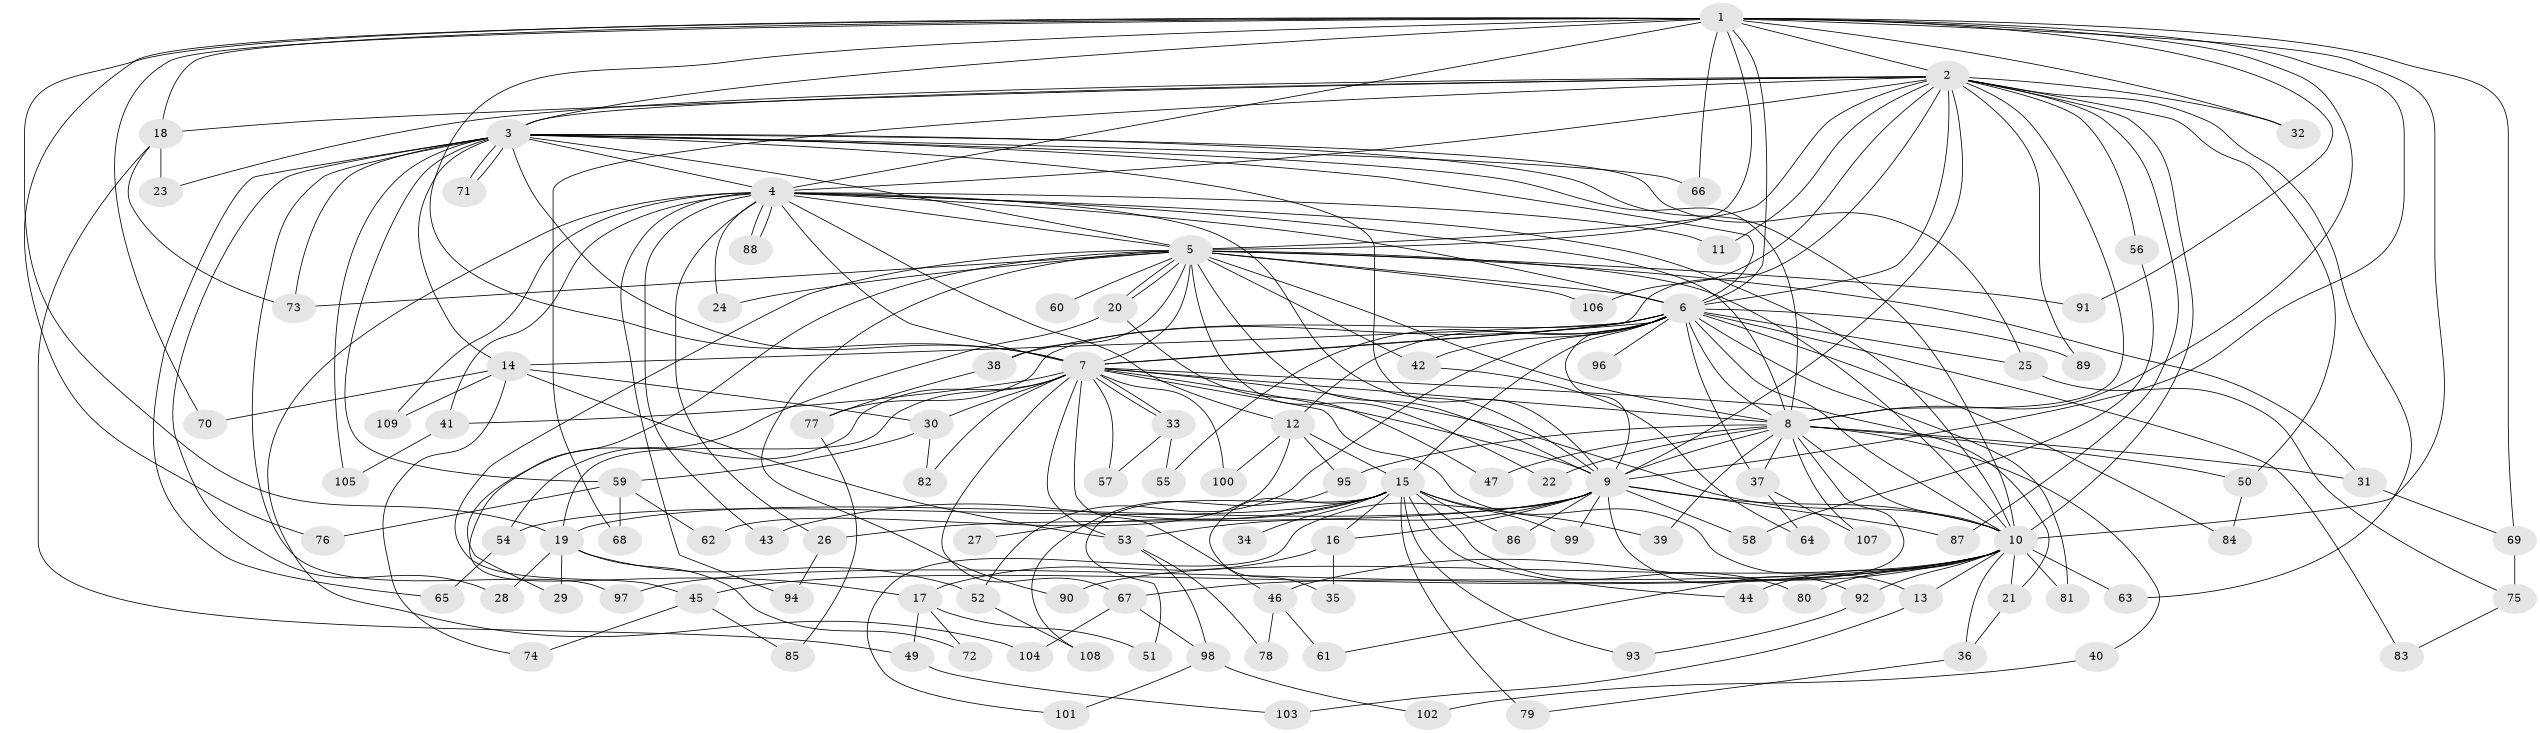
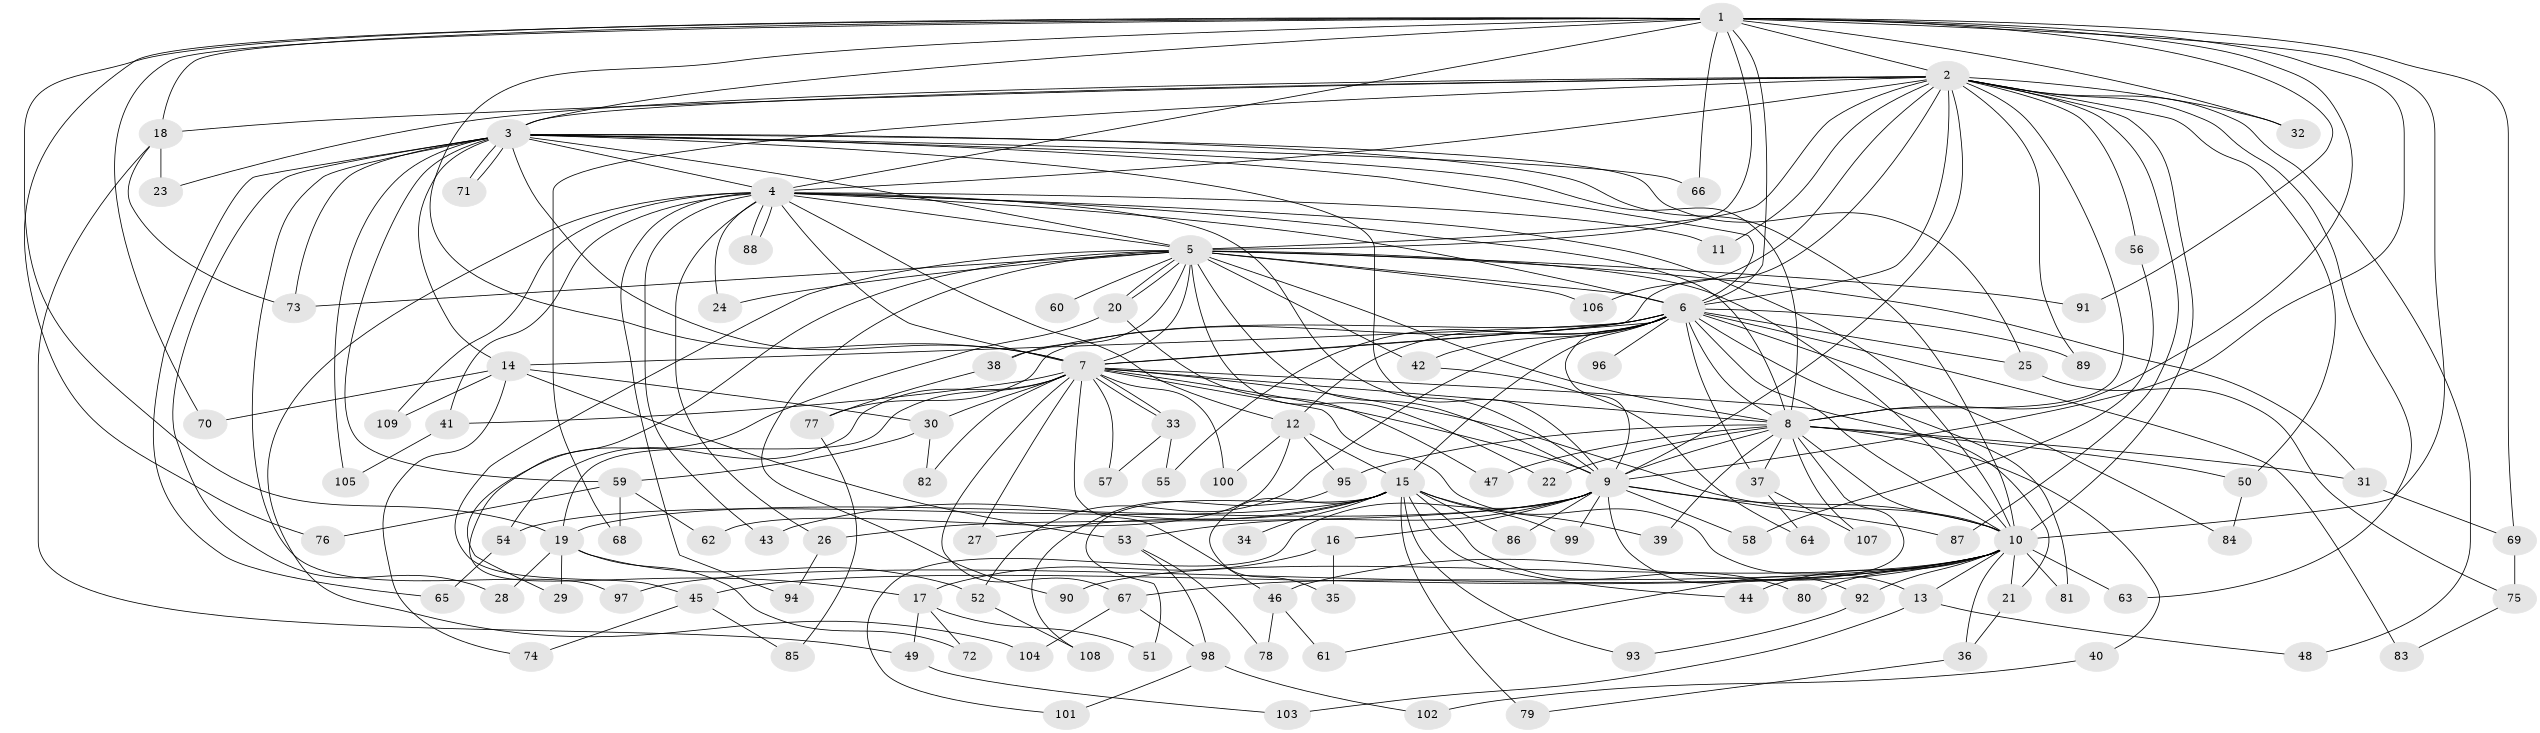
(1048, 471) -> (1027, 452)
(1368, 512) -> none
none -> (2306, 657)
